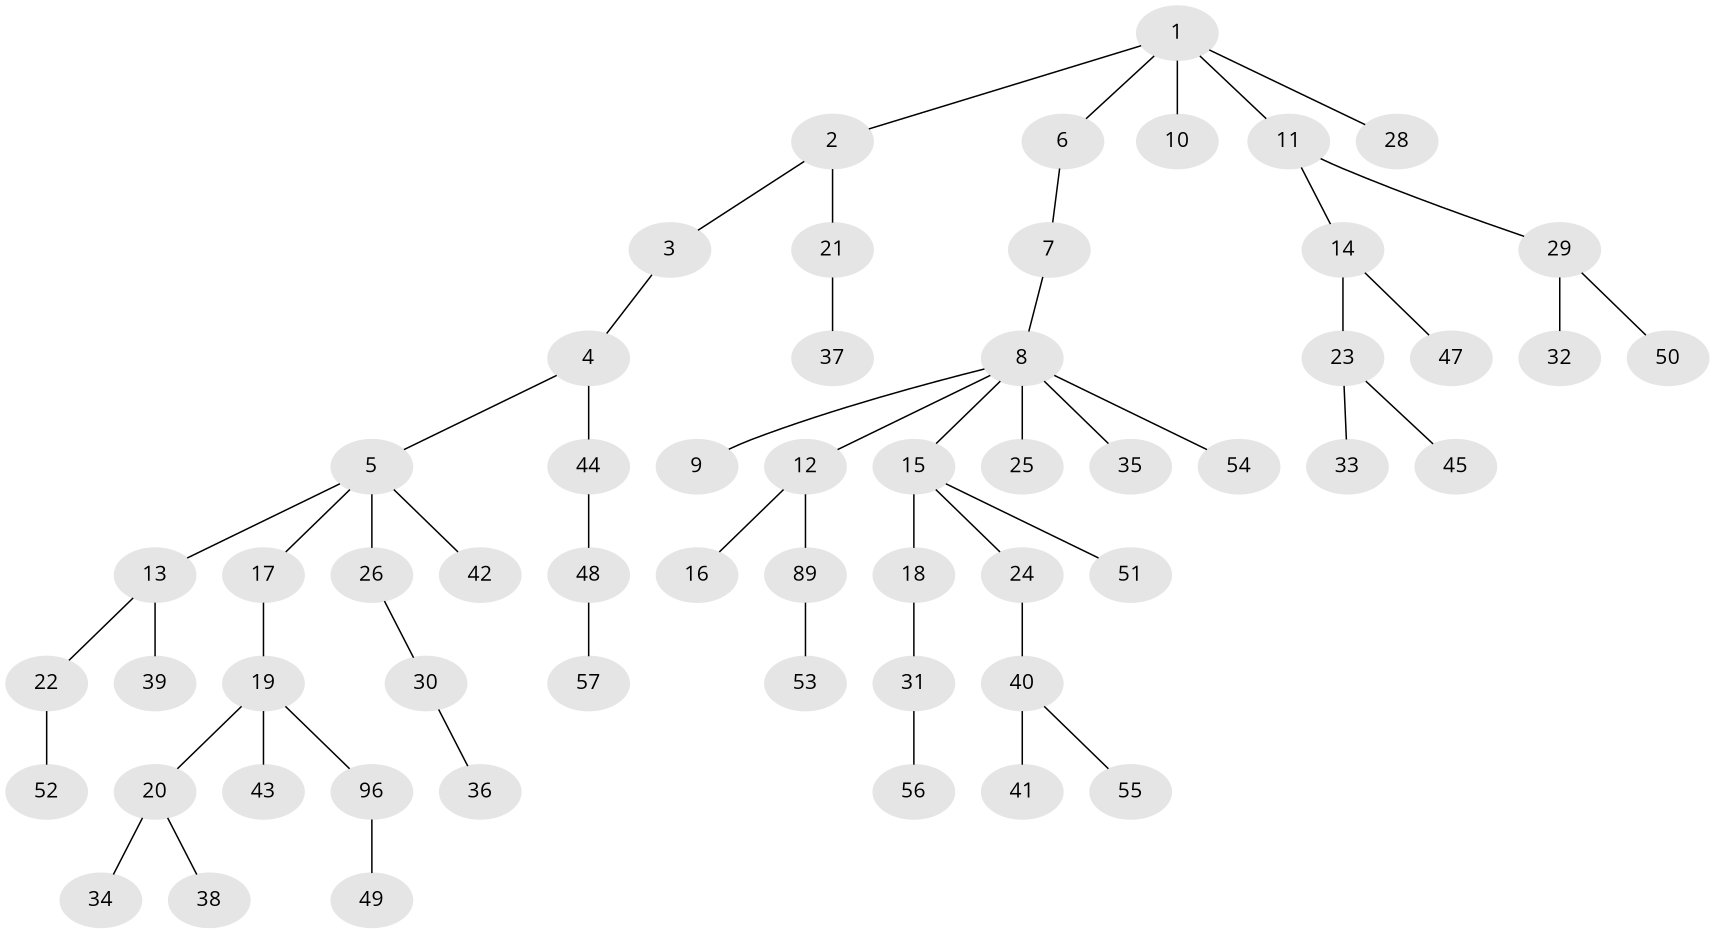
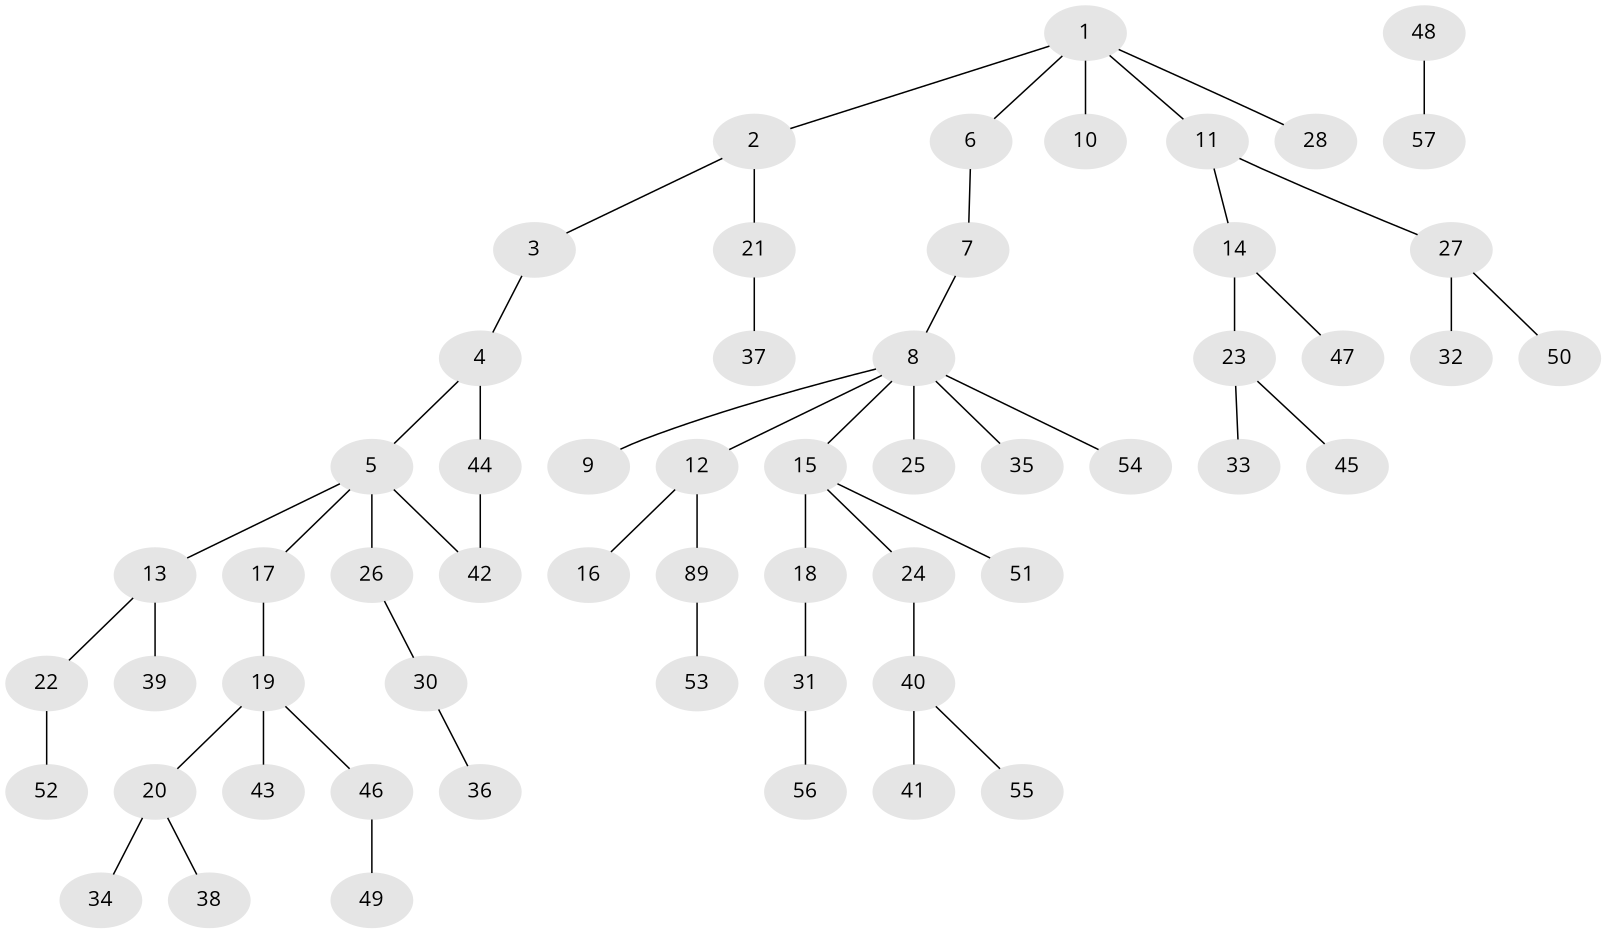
(1560, 250) -> (1451, 250)
(589, 521) -> (480, 521)
(372, 792) -> (372, 792)
